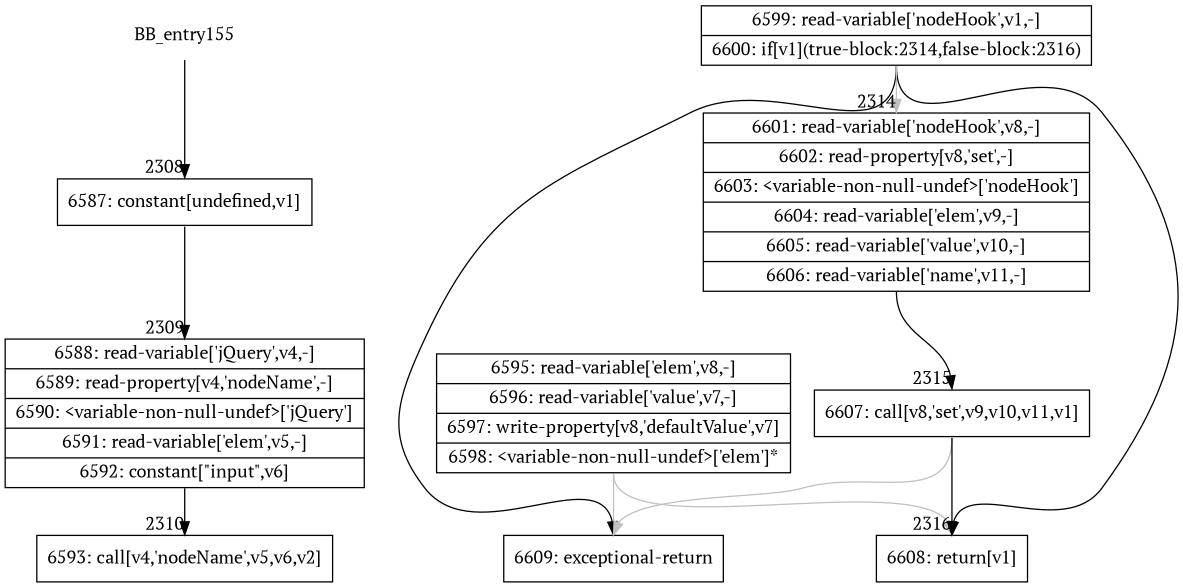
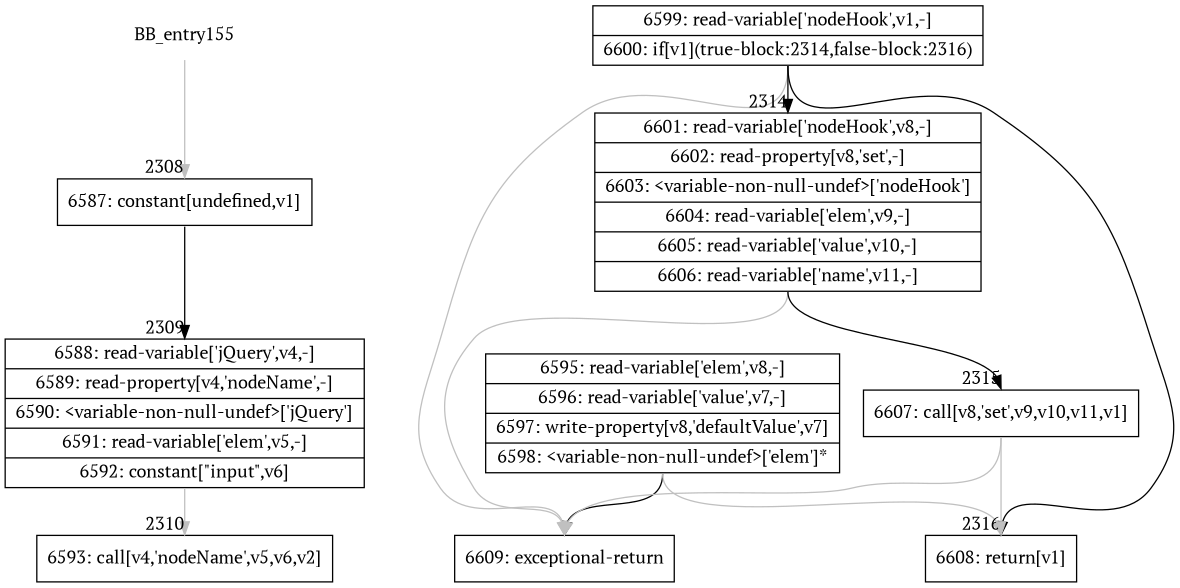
(896, 83) -> (788, 83)
(185, 112) -> (185, 112)
(485, 241) -> (475, 234)
none -> (505, 323)
(952, 480) -> (1001, 480)
(614, 498) -> (620, 504)
(185, 505) -> (185, 505)
